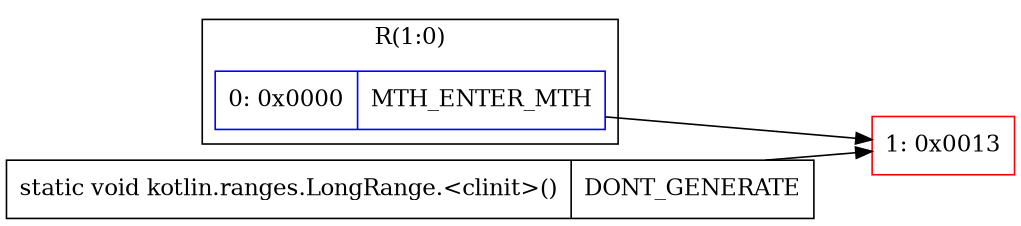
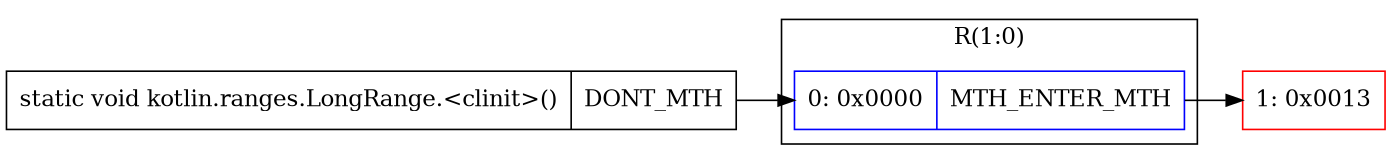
(810, 156) -> (757, 100)
(693, 189) -> (654, 100)
